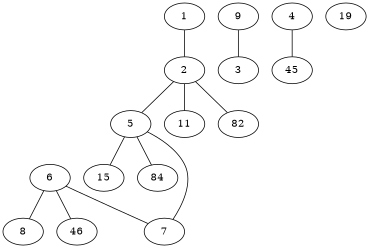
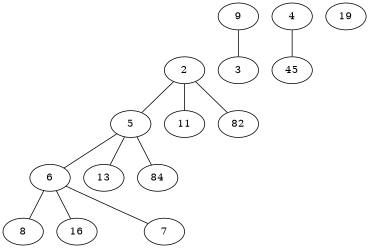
(185, 16) -> none
(186, 168) -> (90, 151)
(104, 178) -> (104, 178)
(77, 232) -> (77, 232)
